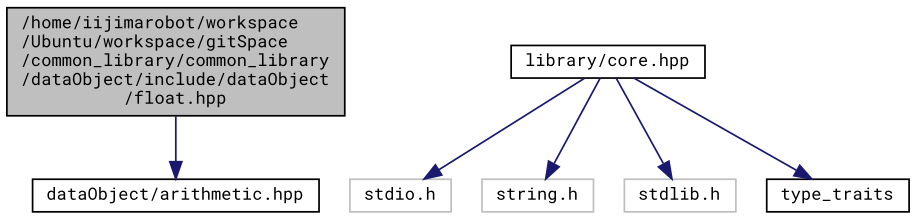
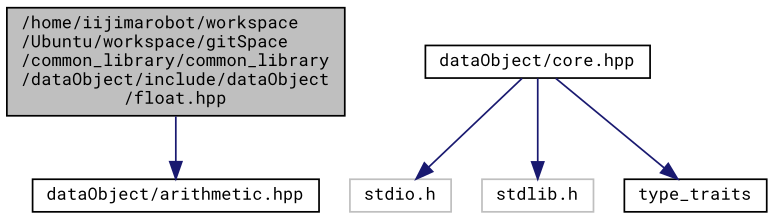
(608, 62) -> (538, 62)
(538, 196) -> none
